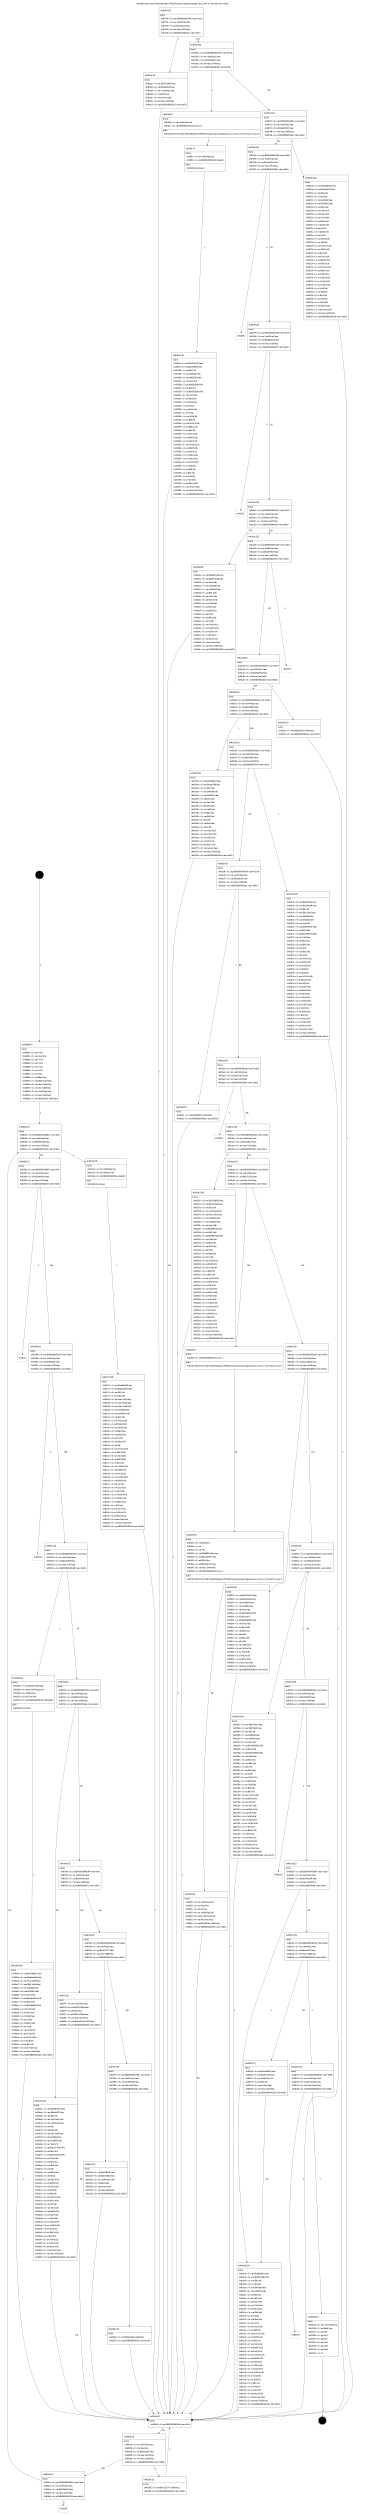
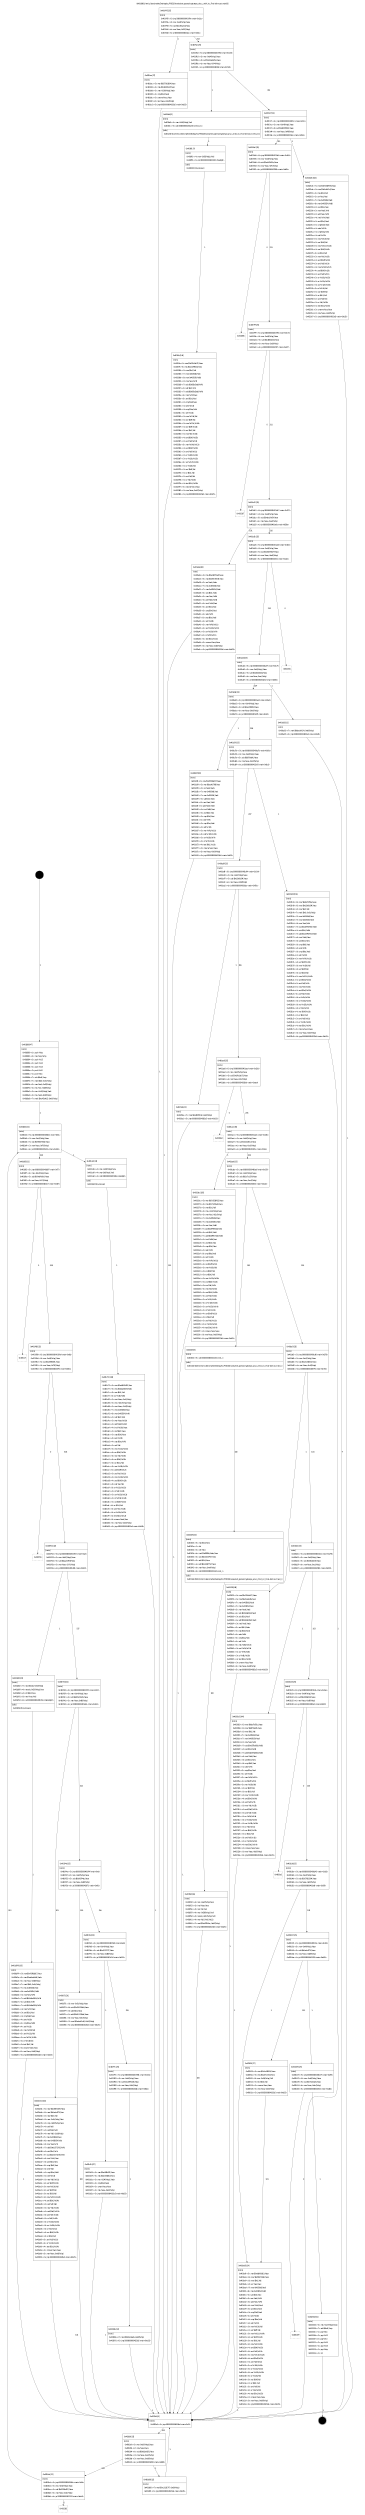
(304, 1626) -> (312, 1625)
